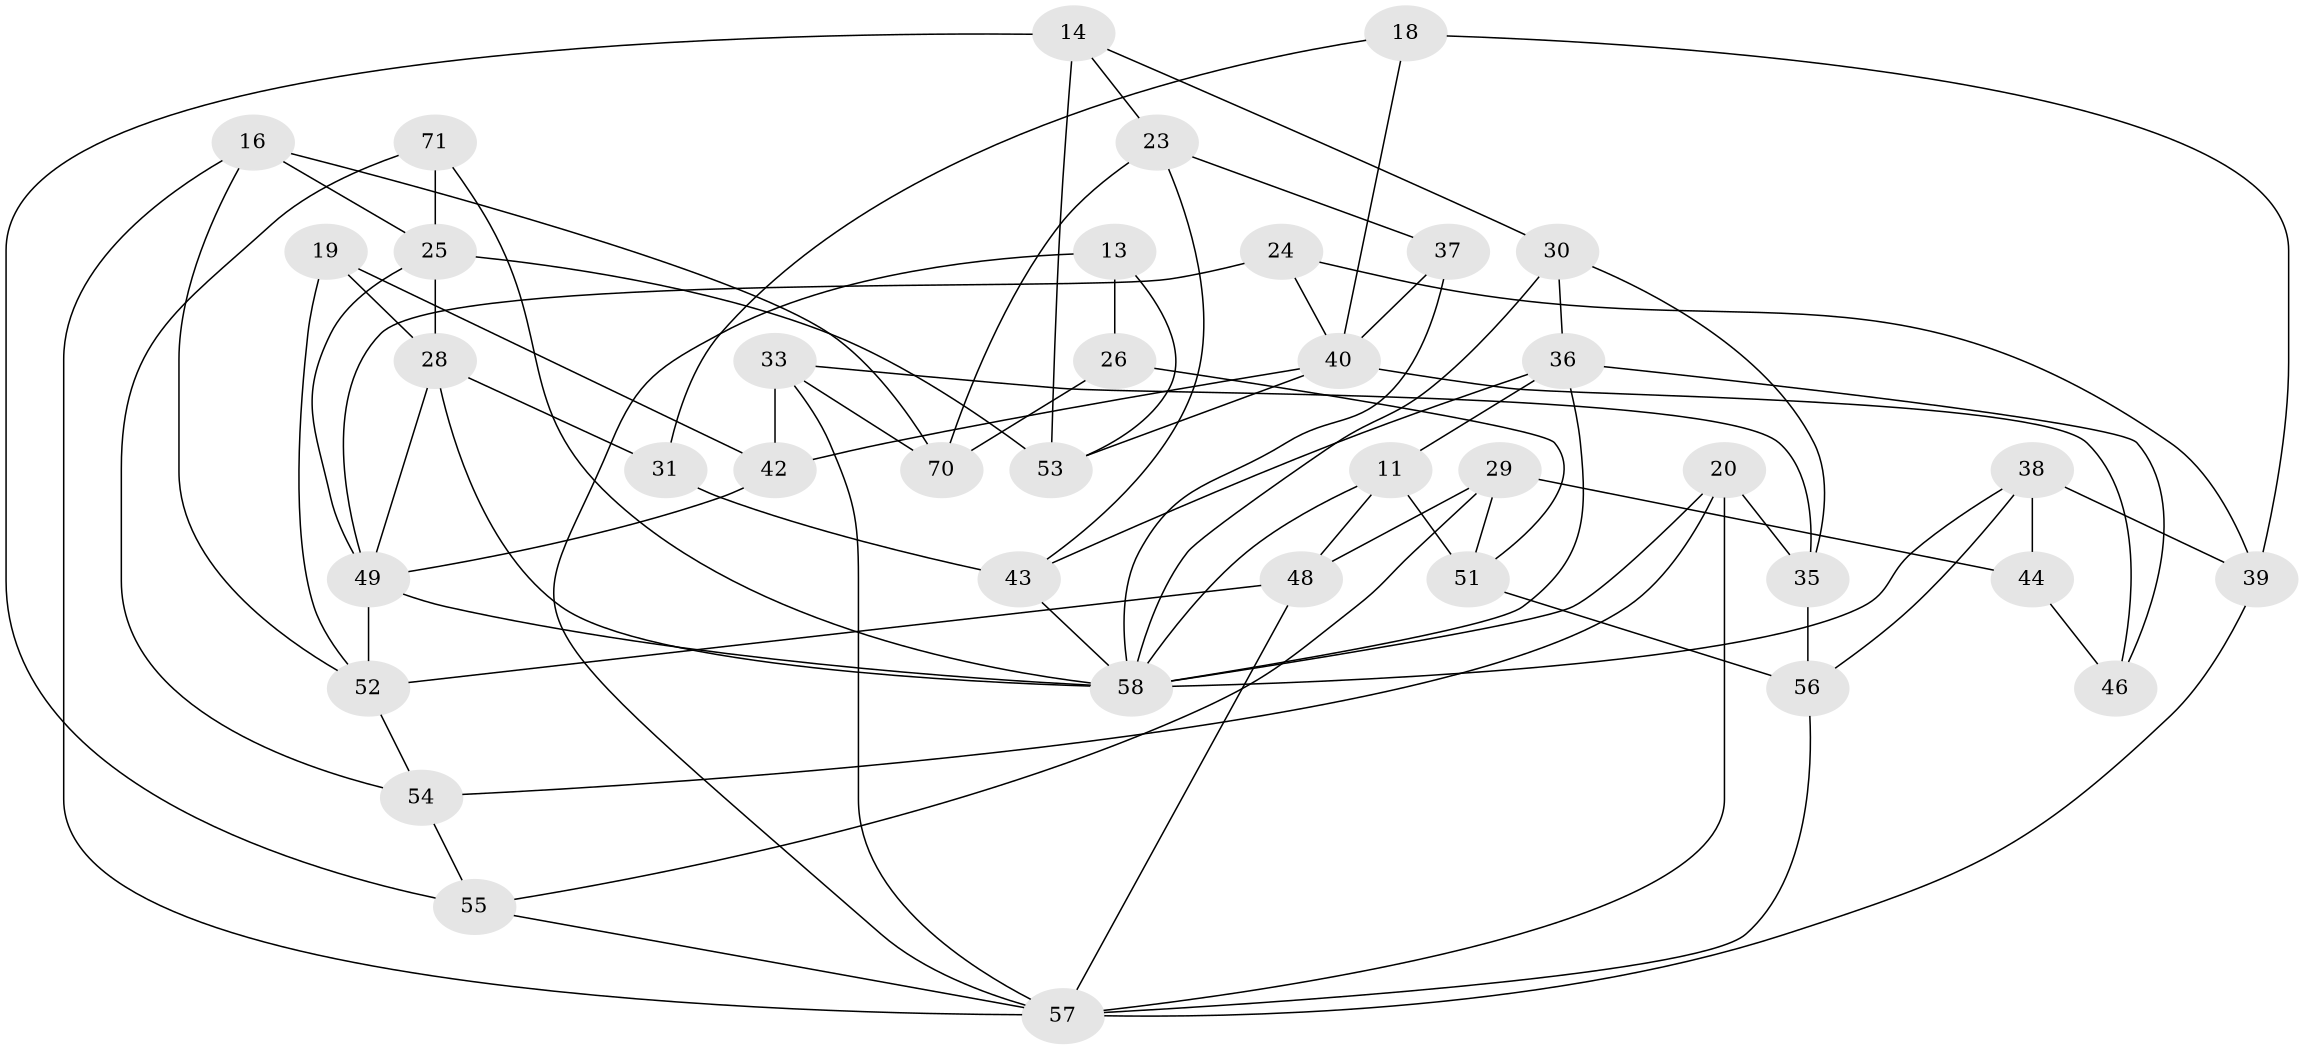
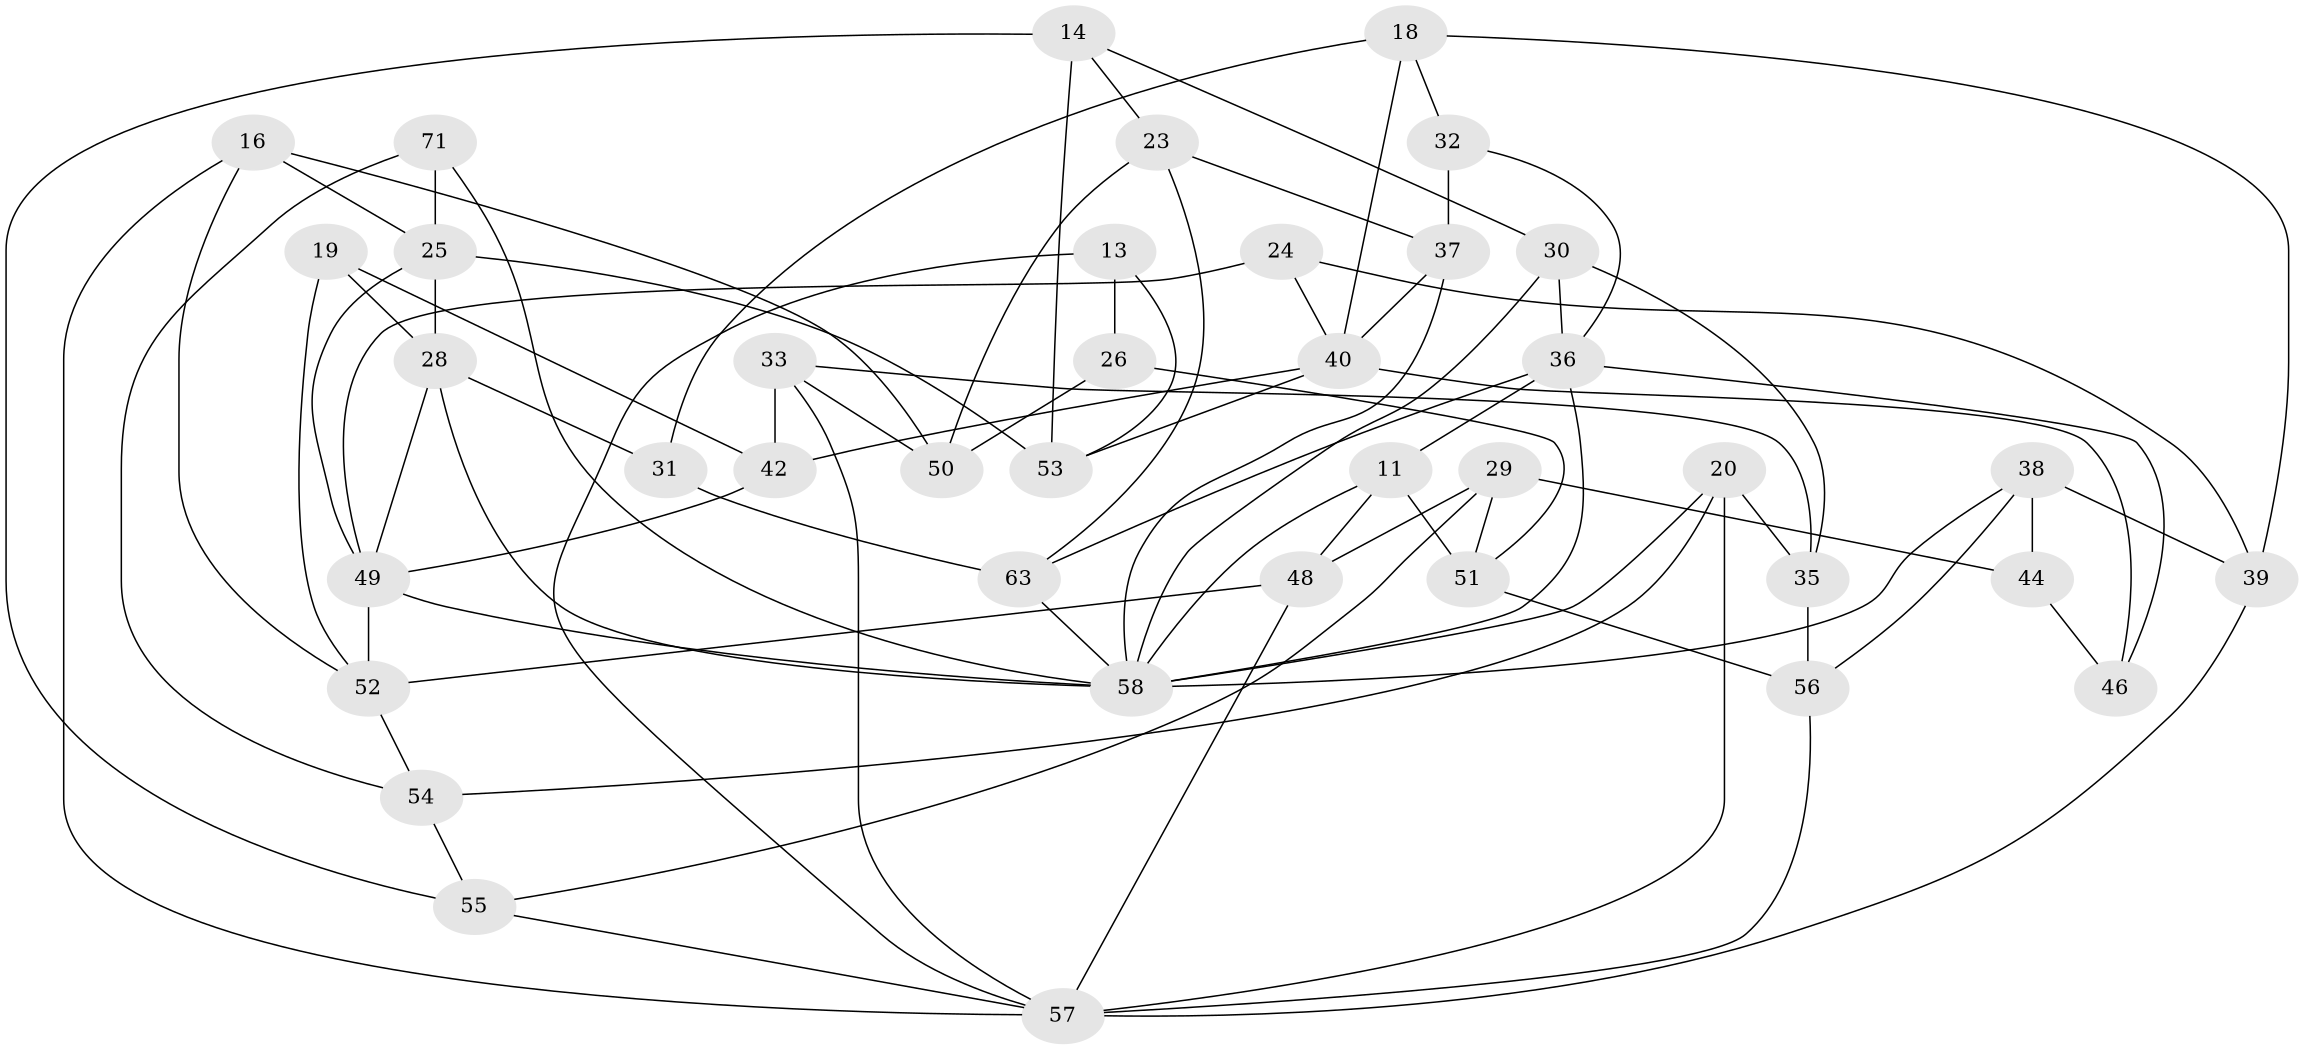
none -> (1448, 143)
(942, 470) -> (942, 470)
(1019, 579) -> (1019, 579)
